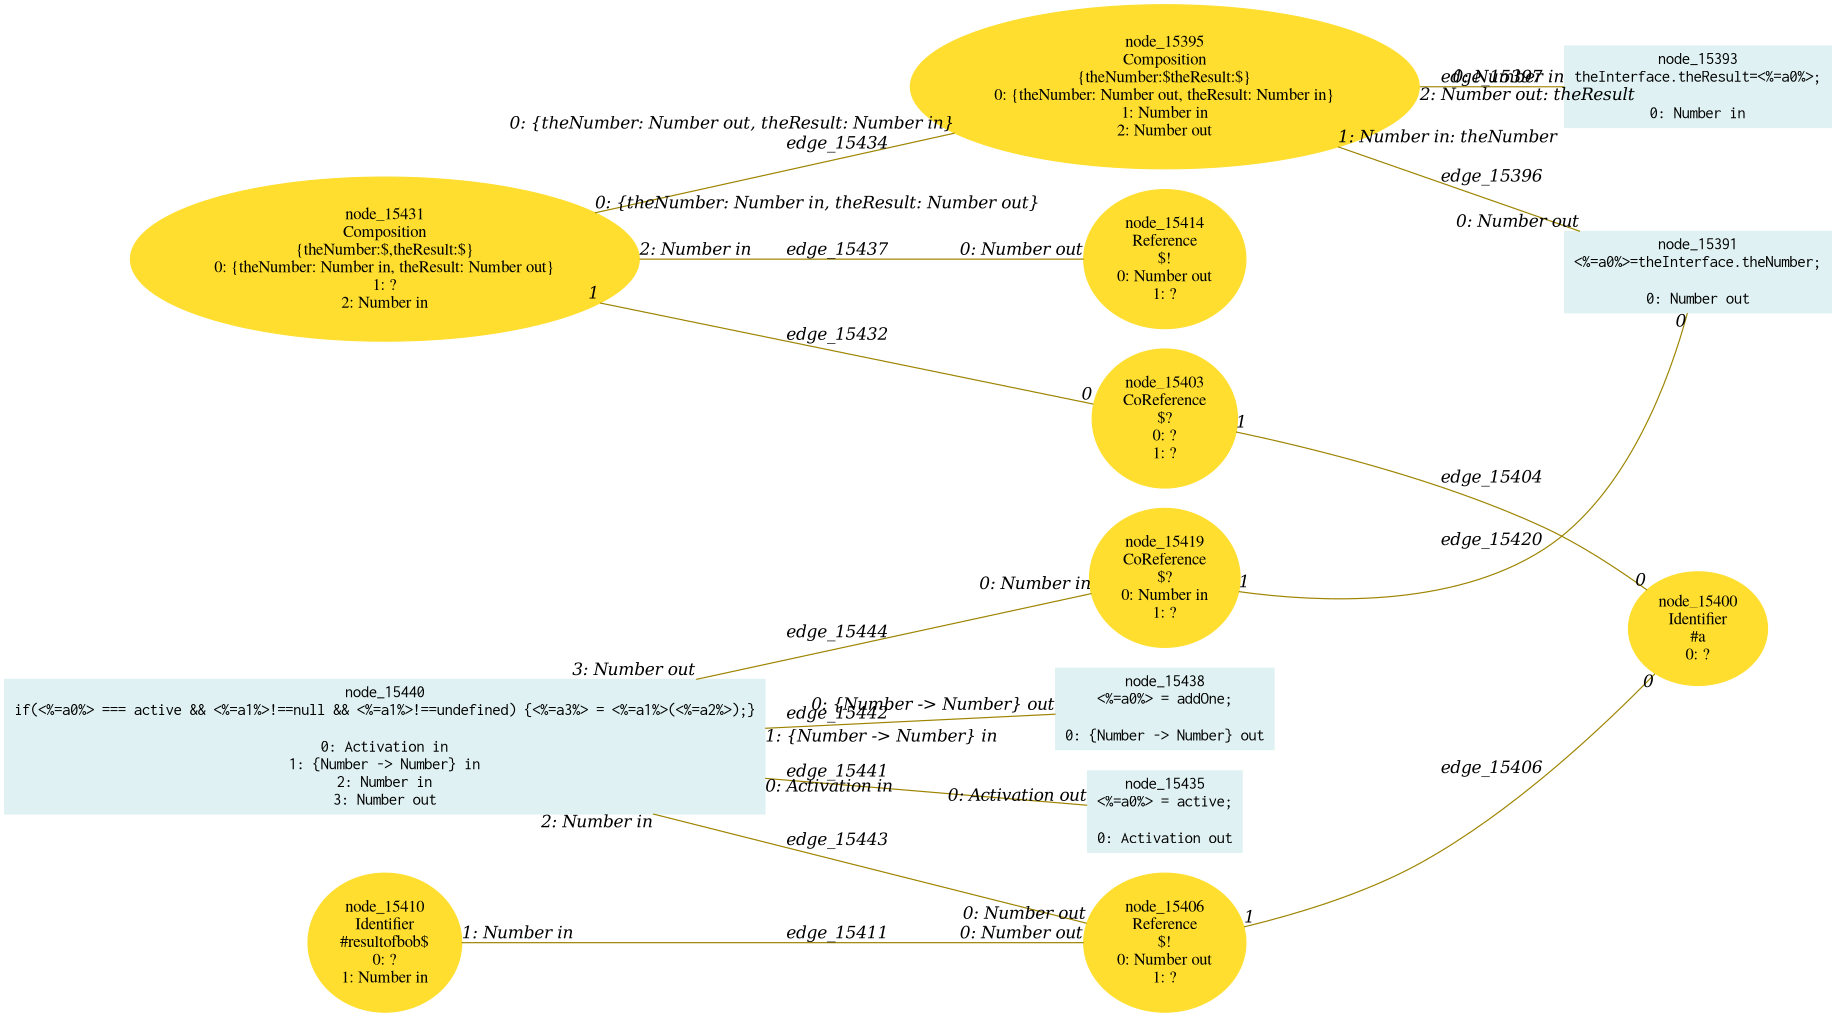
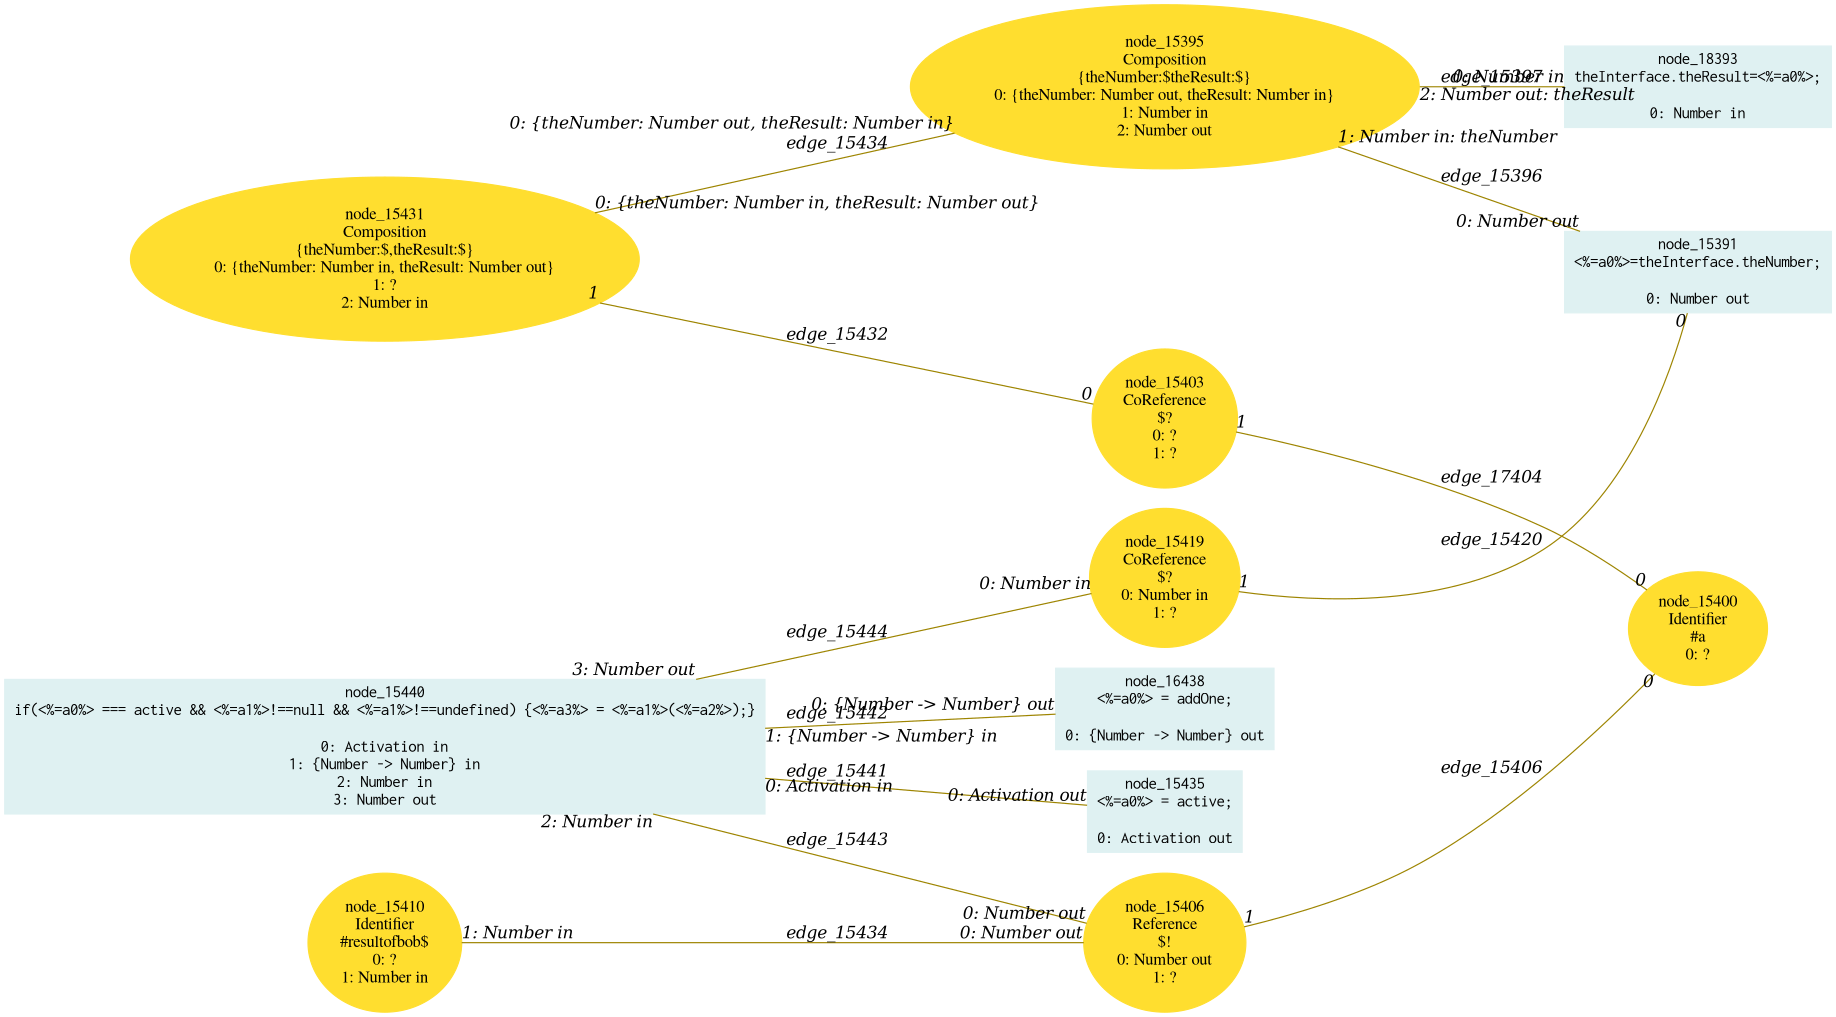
(1698, 87) -> (1698, 87)
(1165, 259) -> none
(1492, 478) -> (1492, 478)
(1165, 709) -> (1165, 709)
(838, 934) -> (838, 934)
